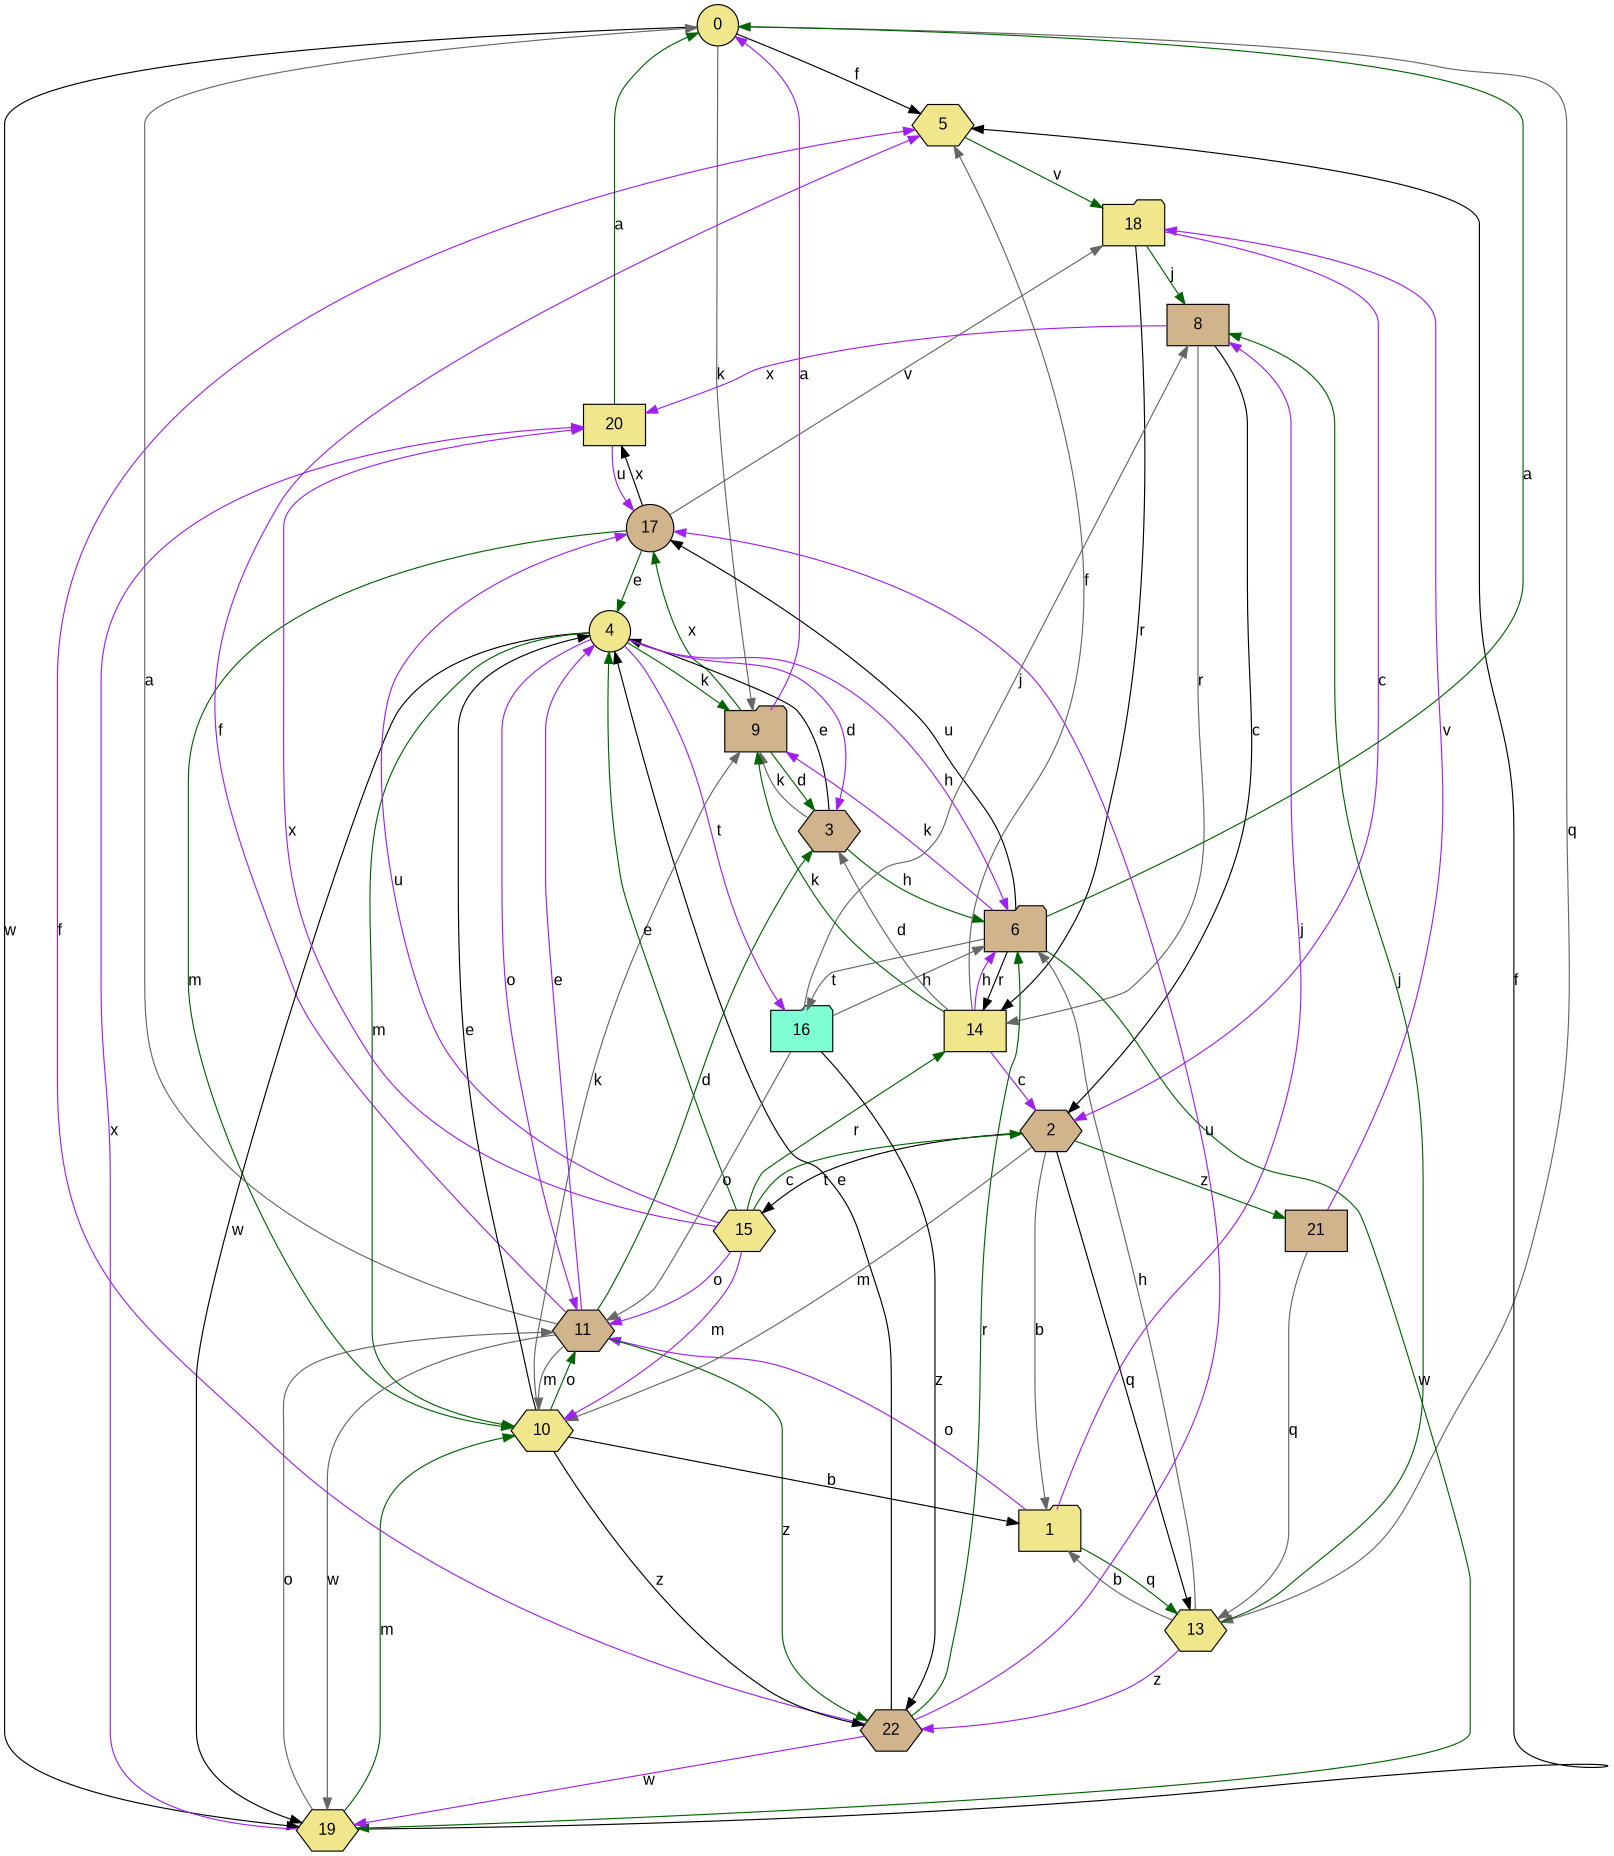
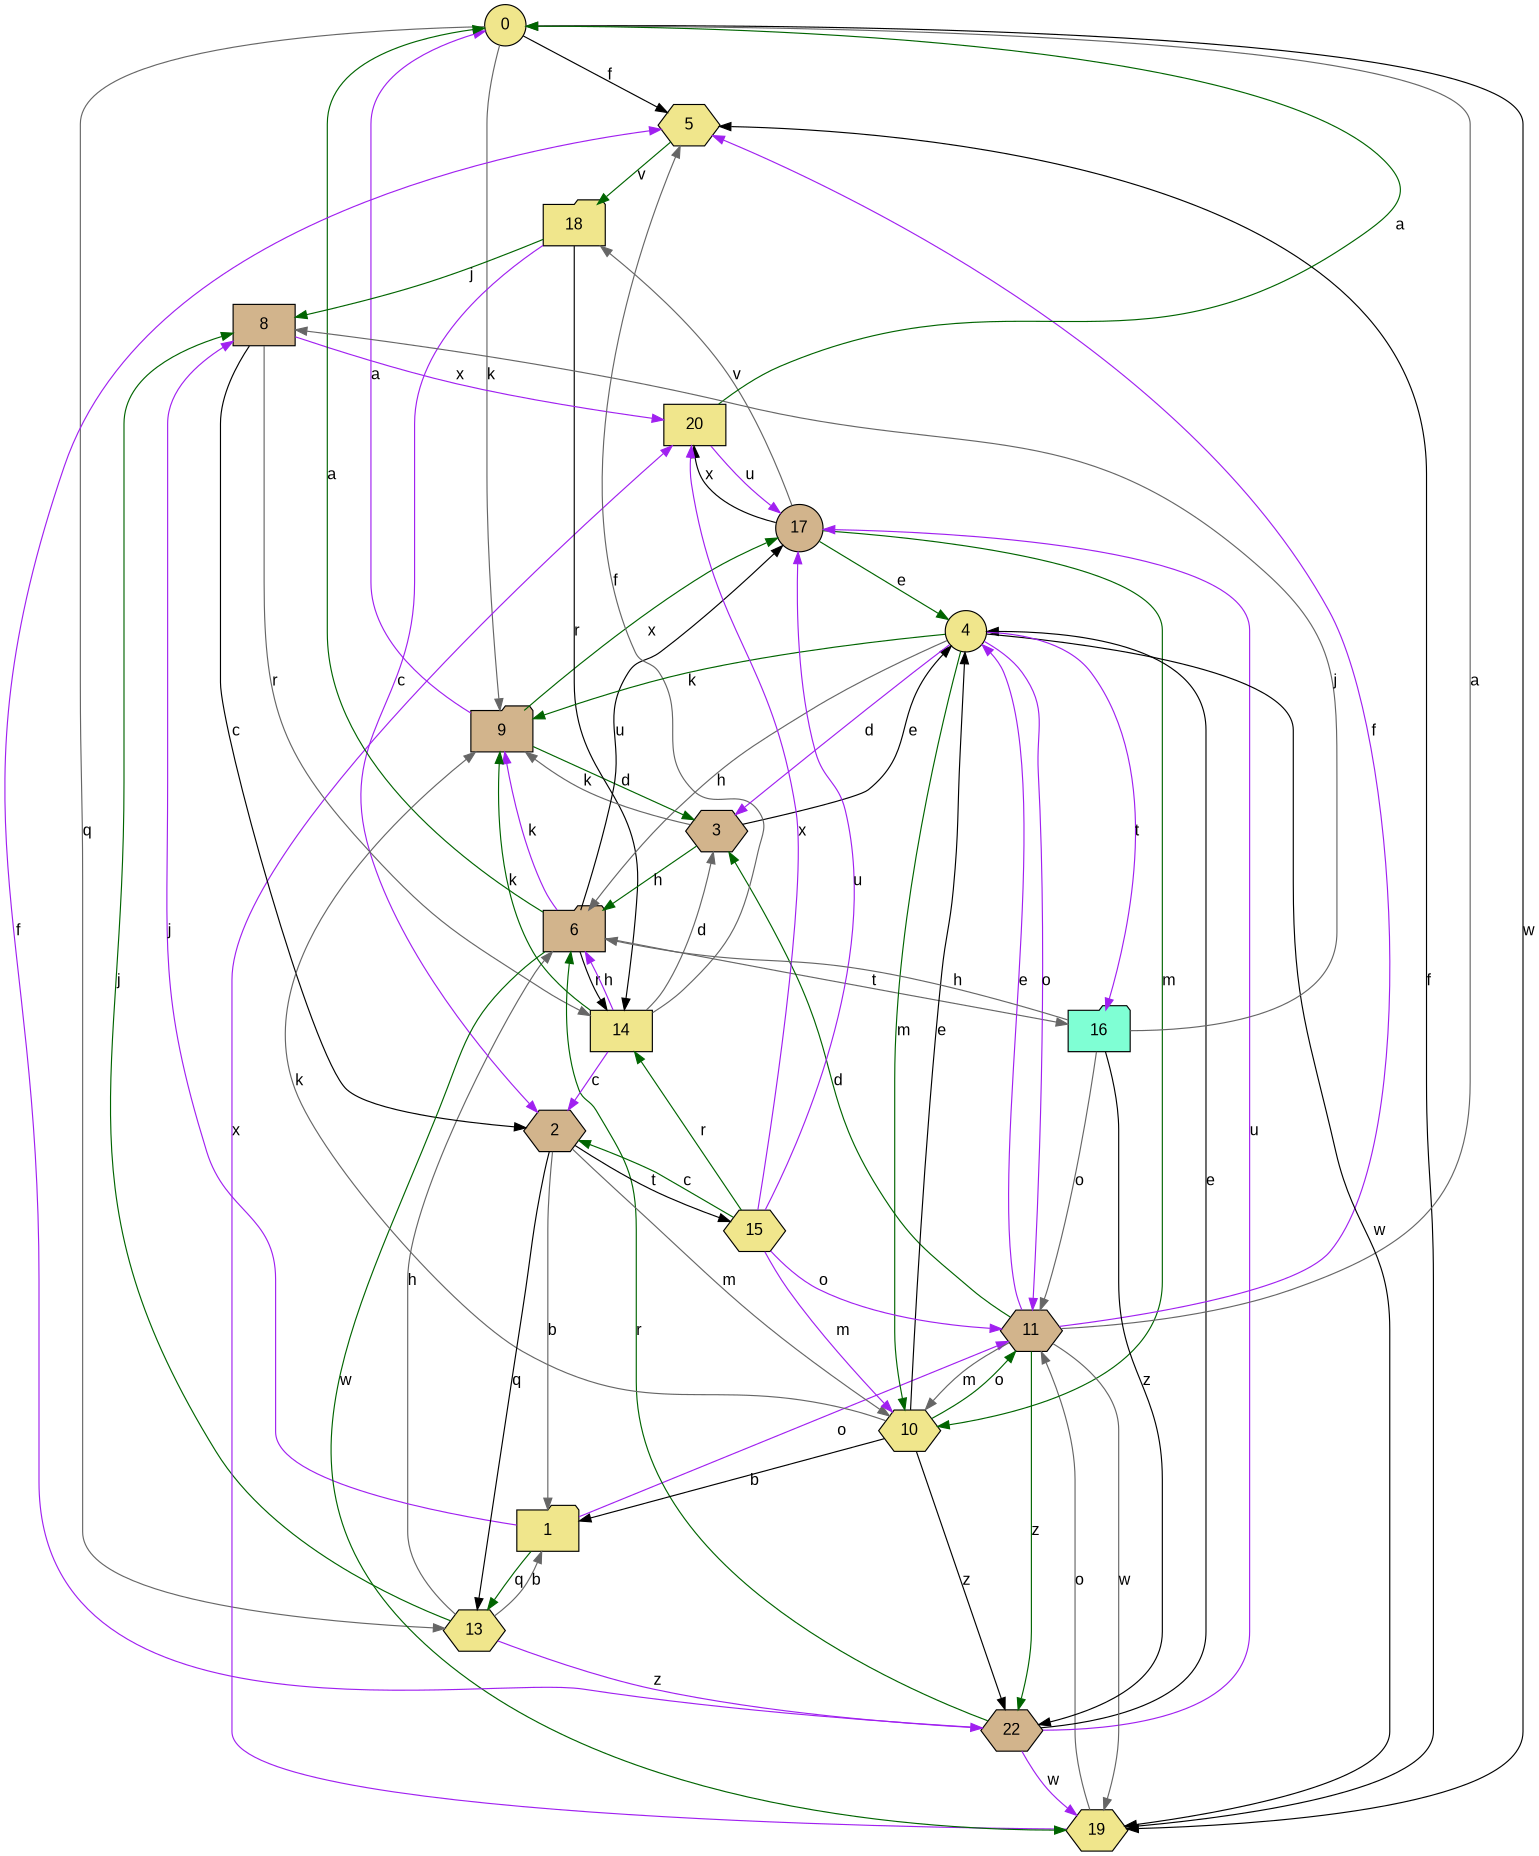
(862, 701) -> (753, 746)
(645, 957) -> none
(1316, 1231) -> none
(380, 1592) -> none
